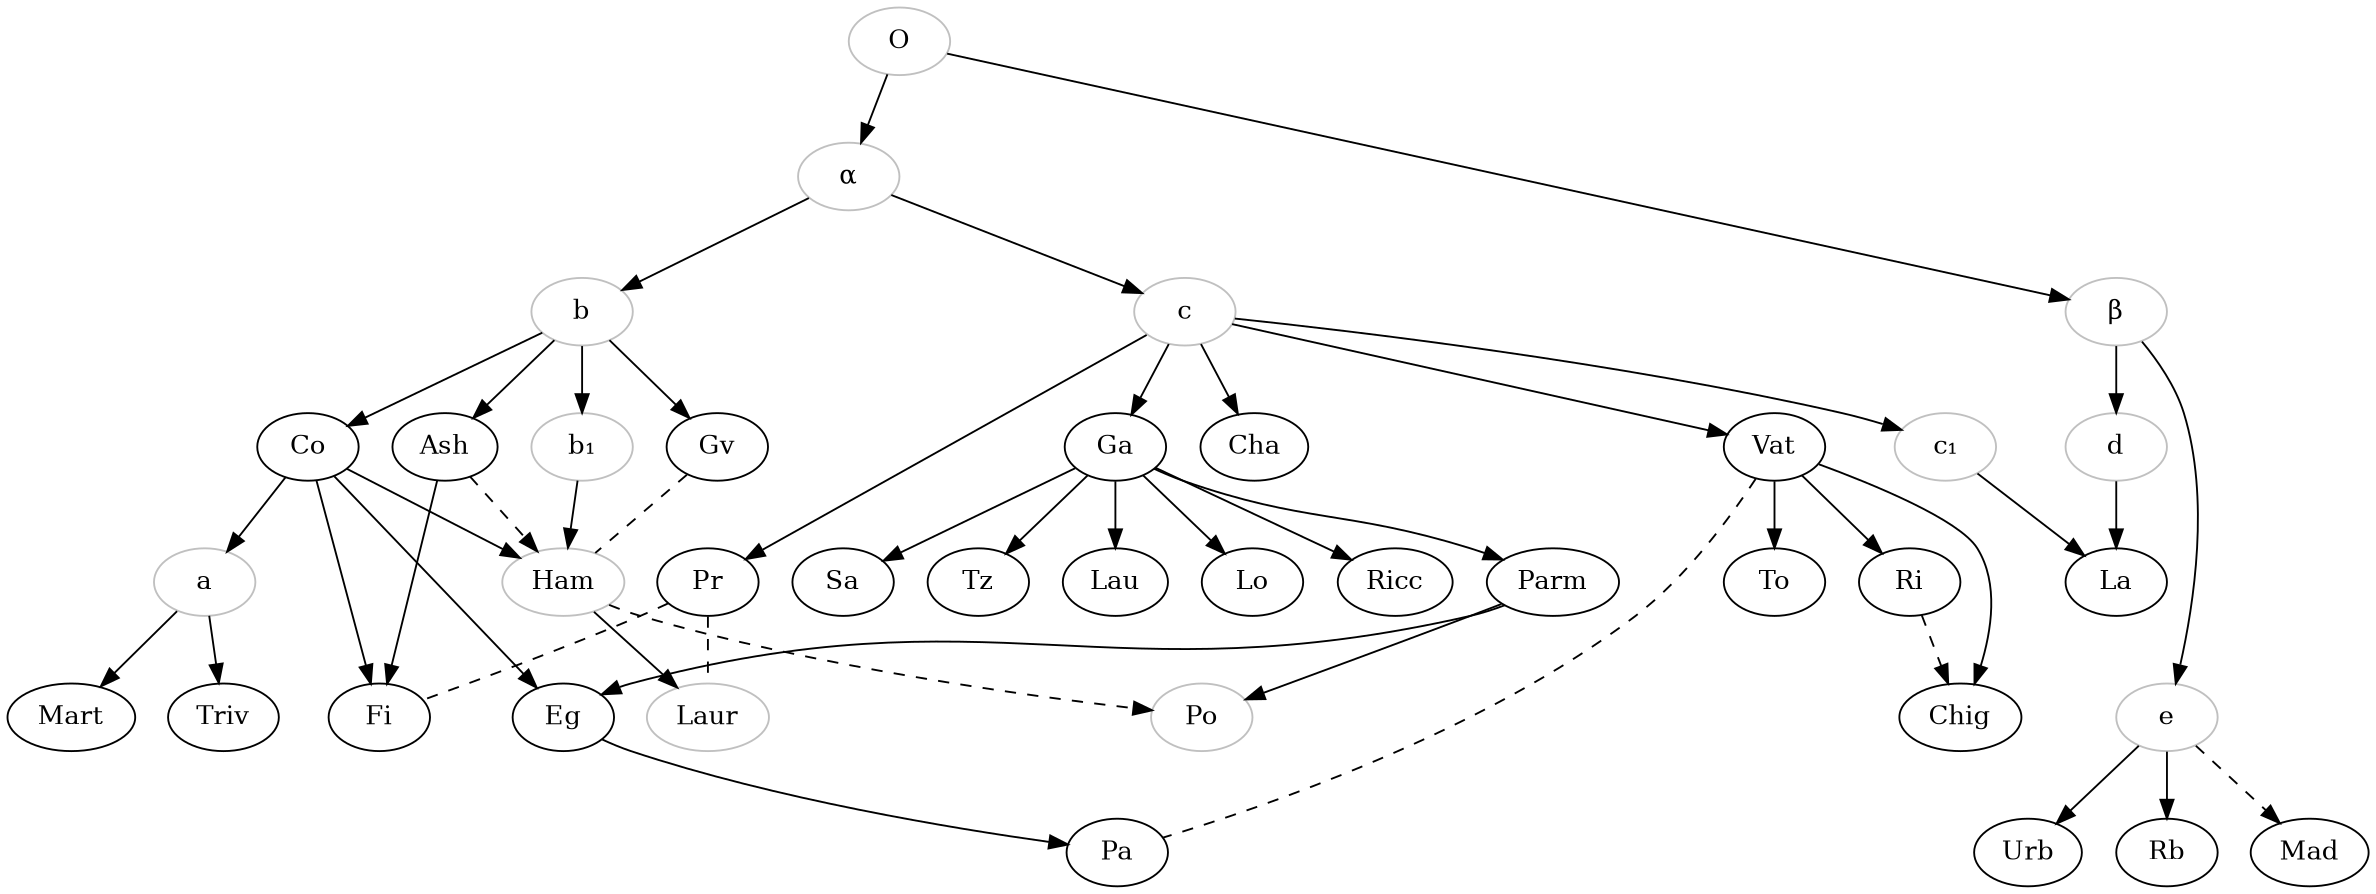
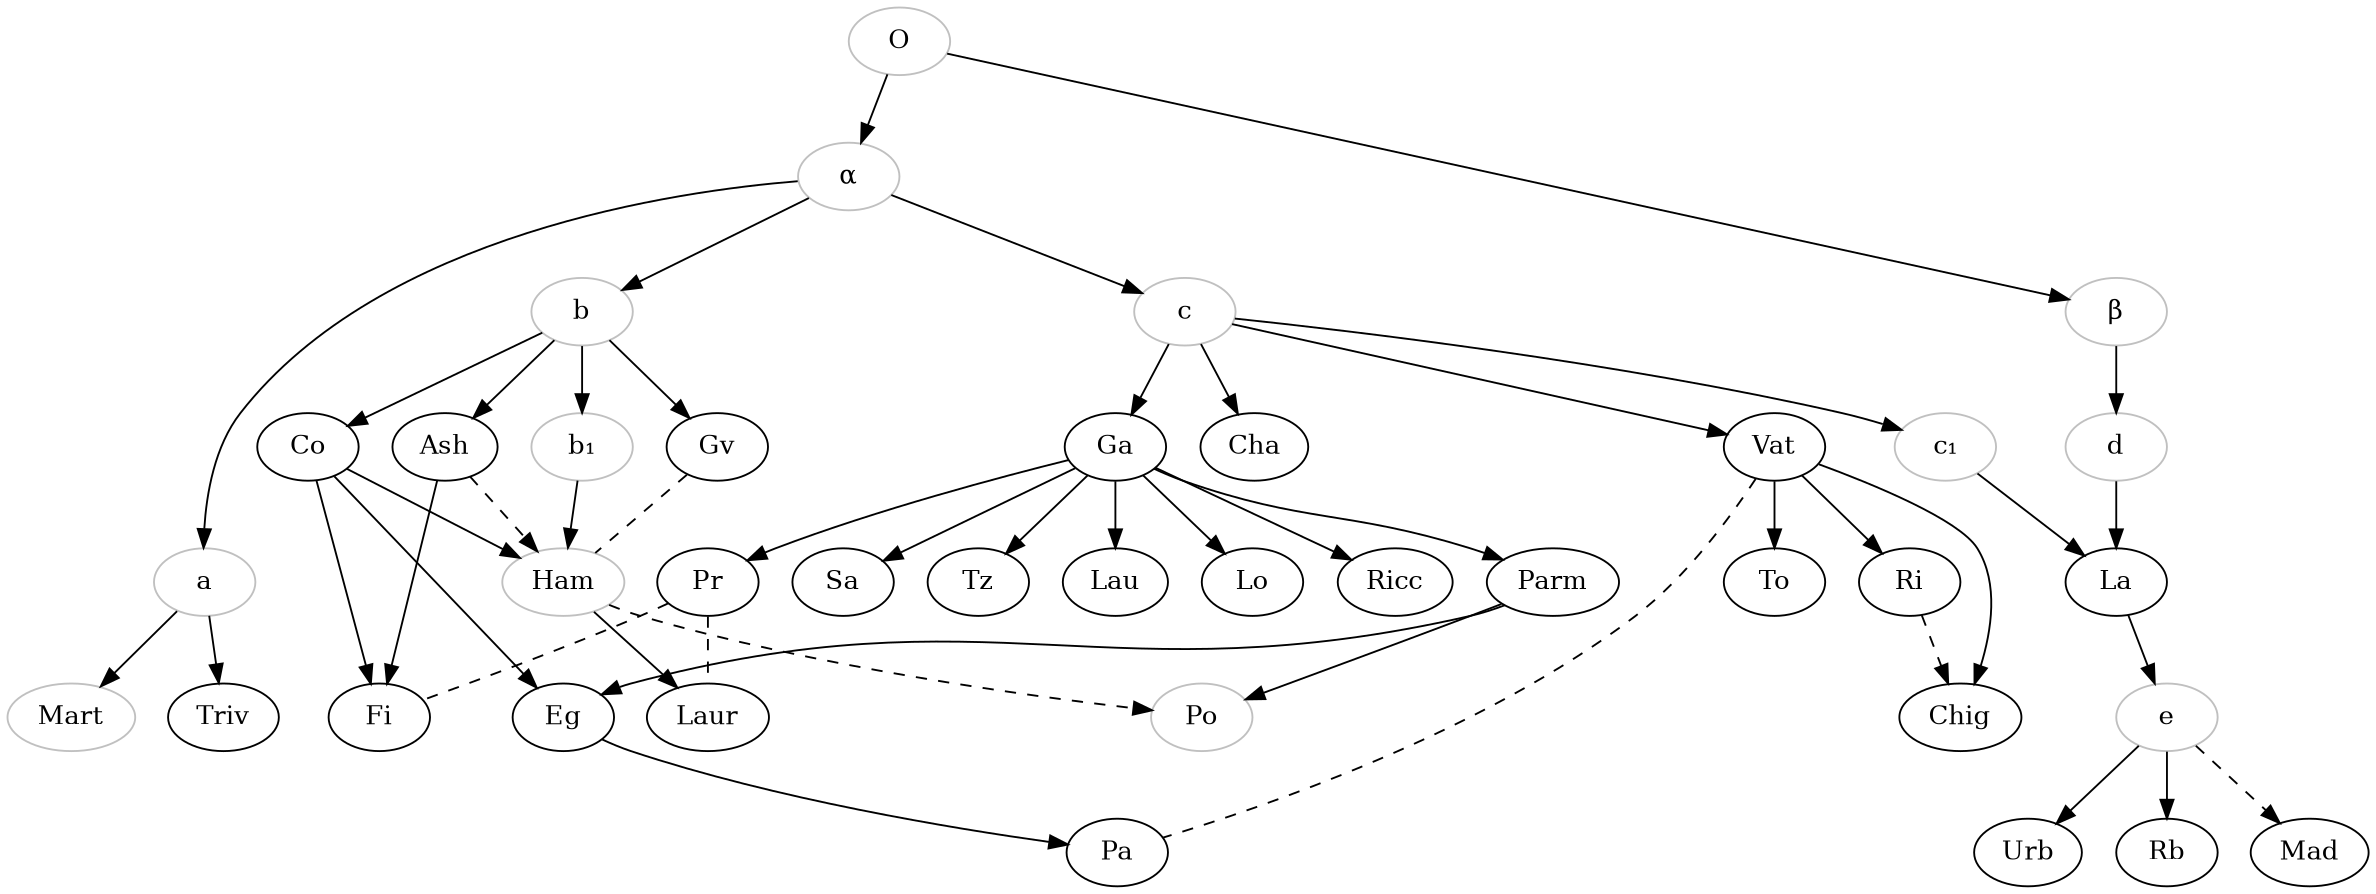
(955, 442) -> (915, 502)
(2197, 497) -> (2138, 641)
(262, 507) -> (438, 267)
(71, 717) -> (71, 717)
(708, 717) -> (708, 717)
